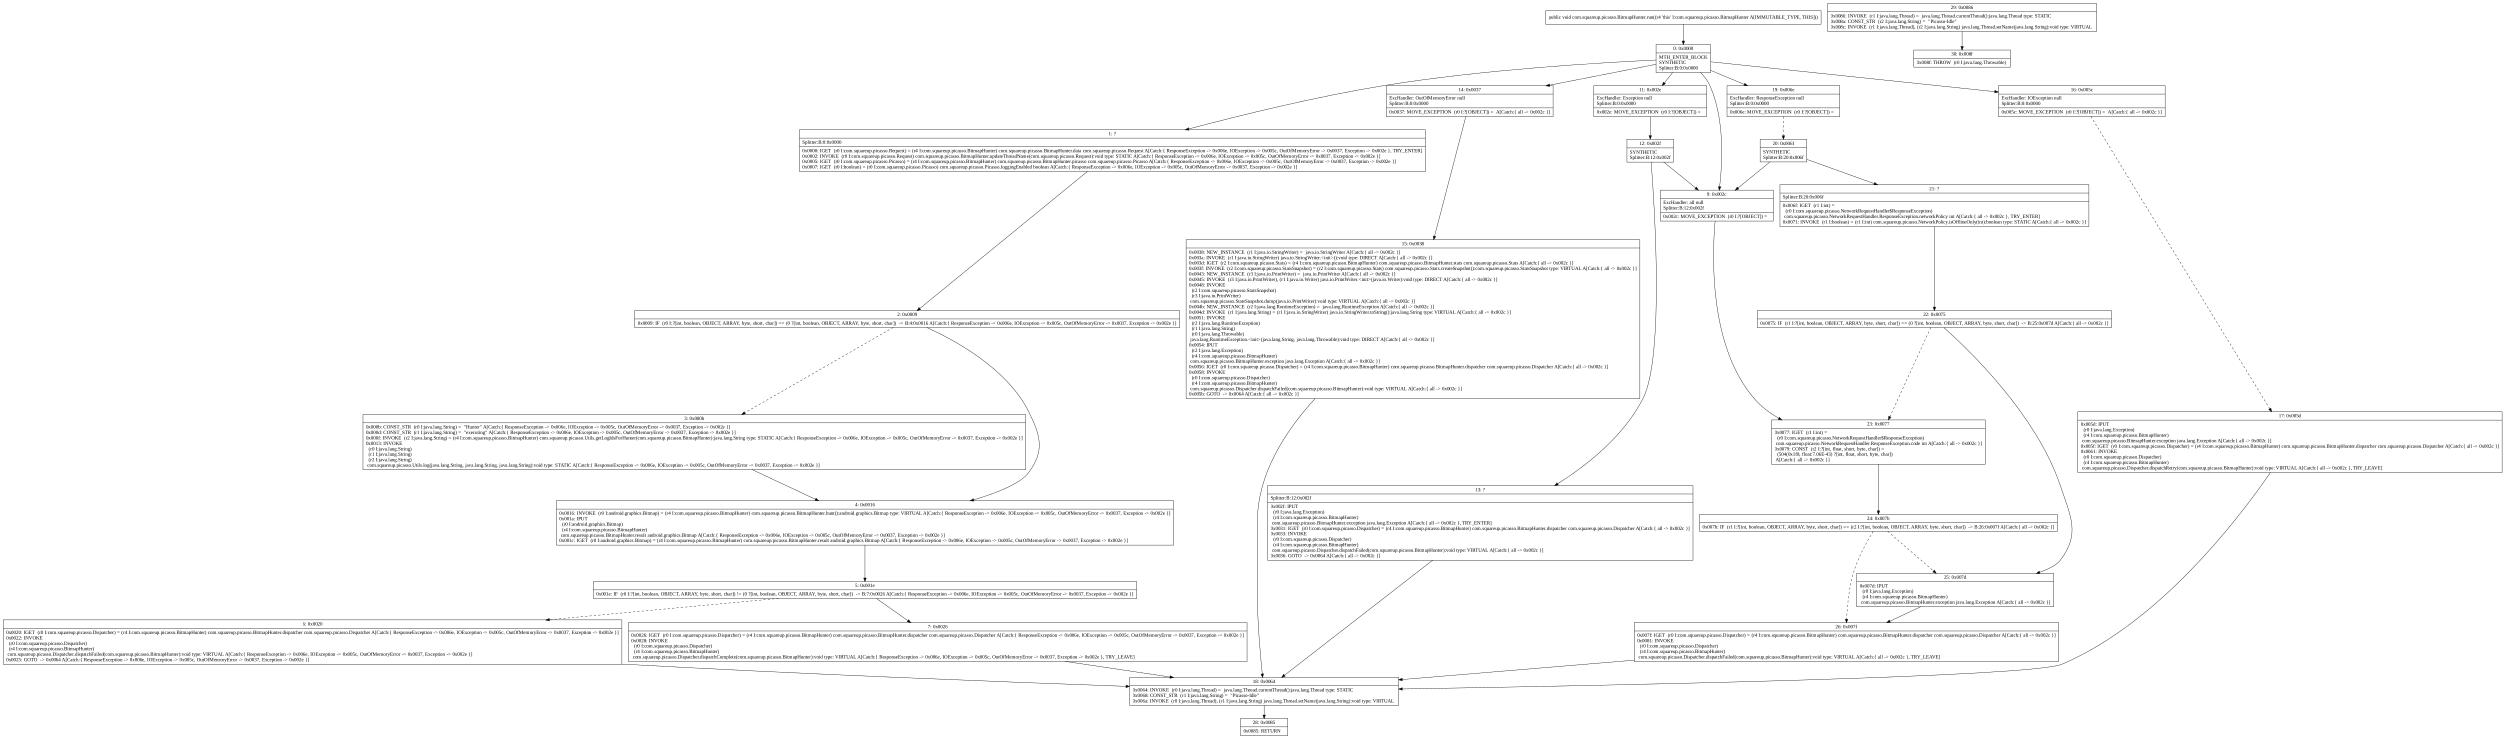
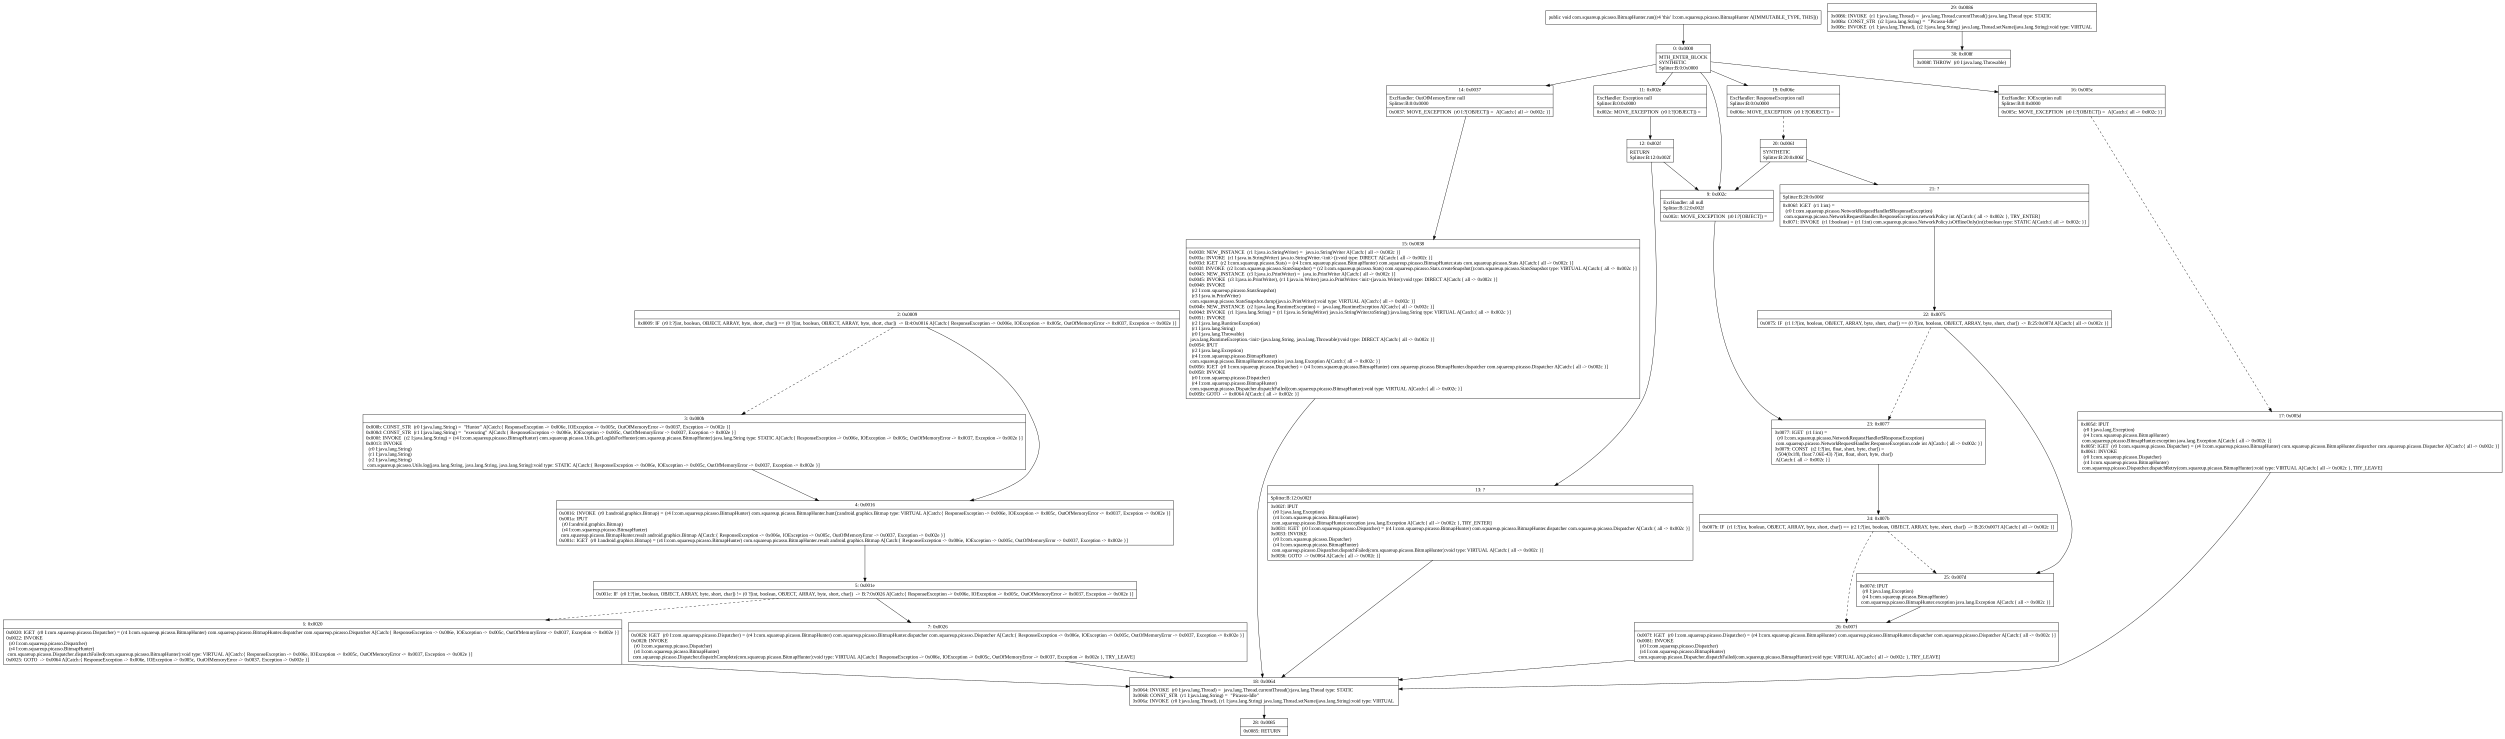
(1112, 151) -> none
(1644, 152) -> (1640, 152)
